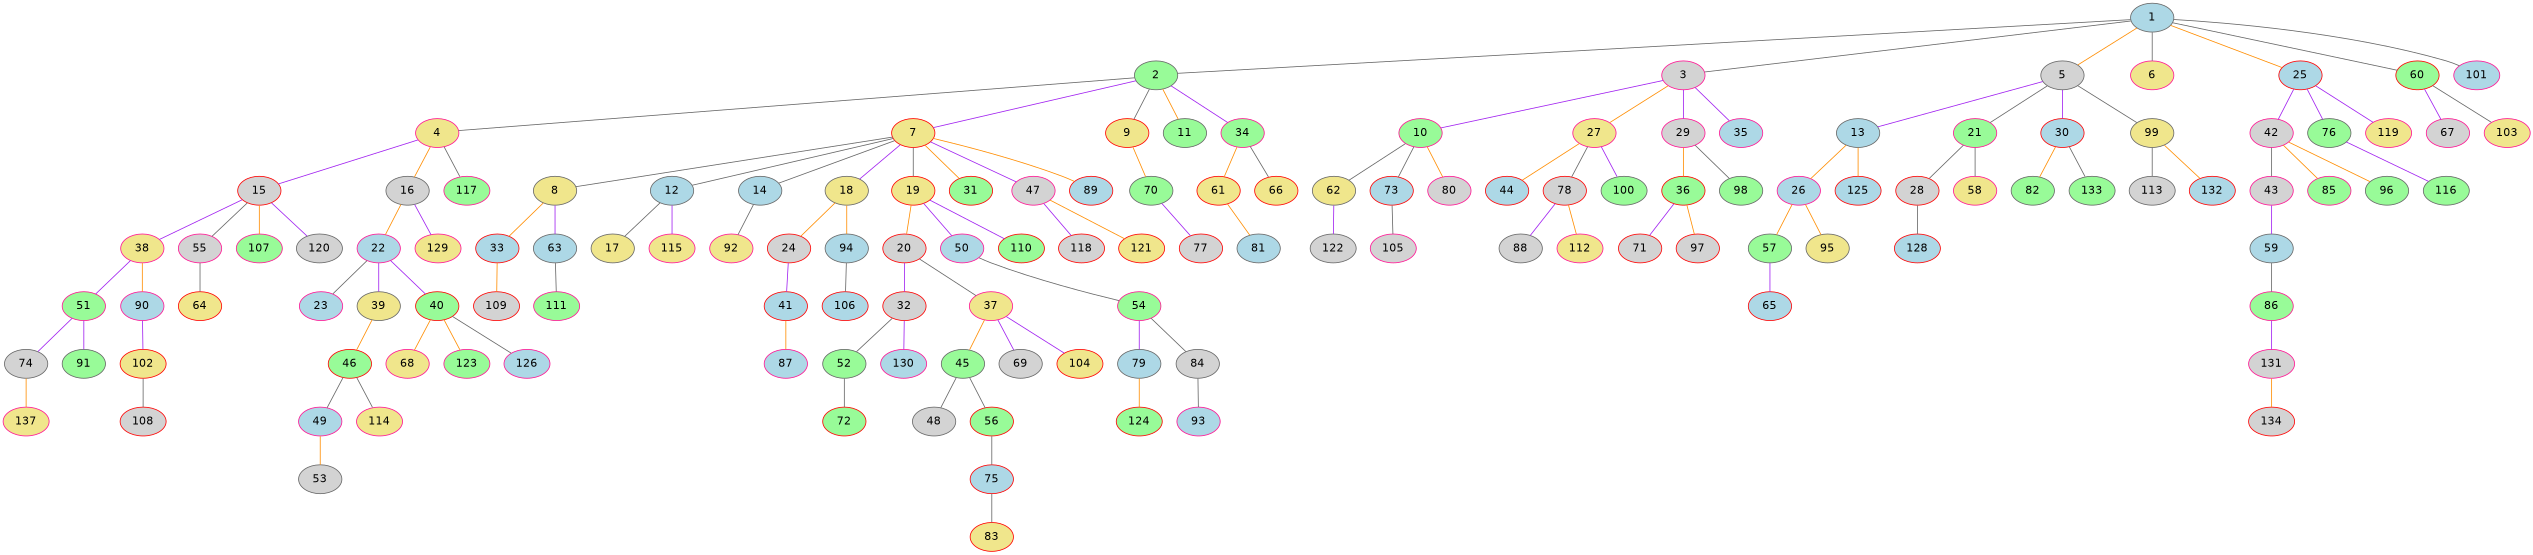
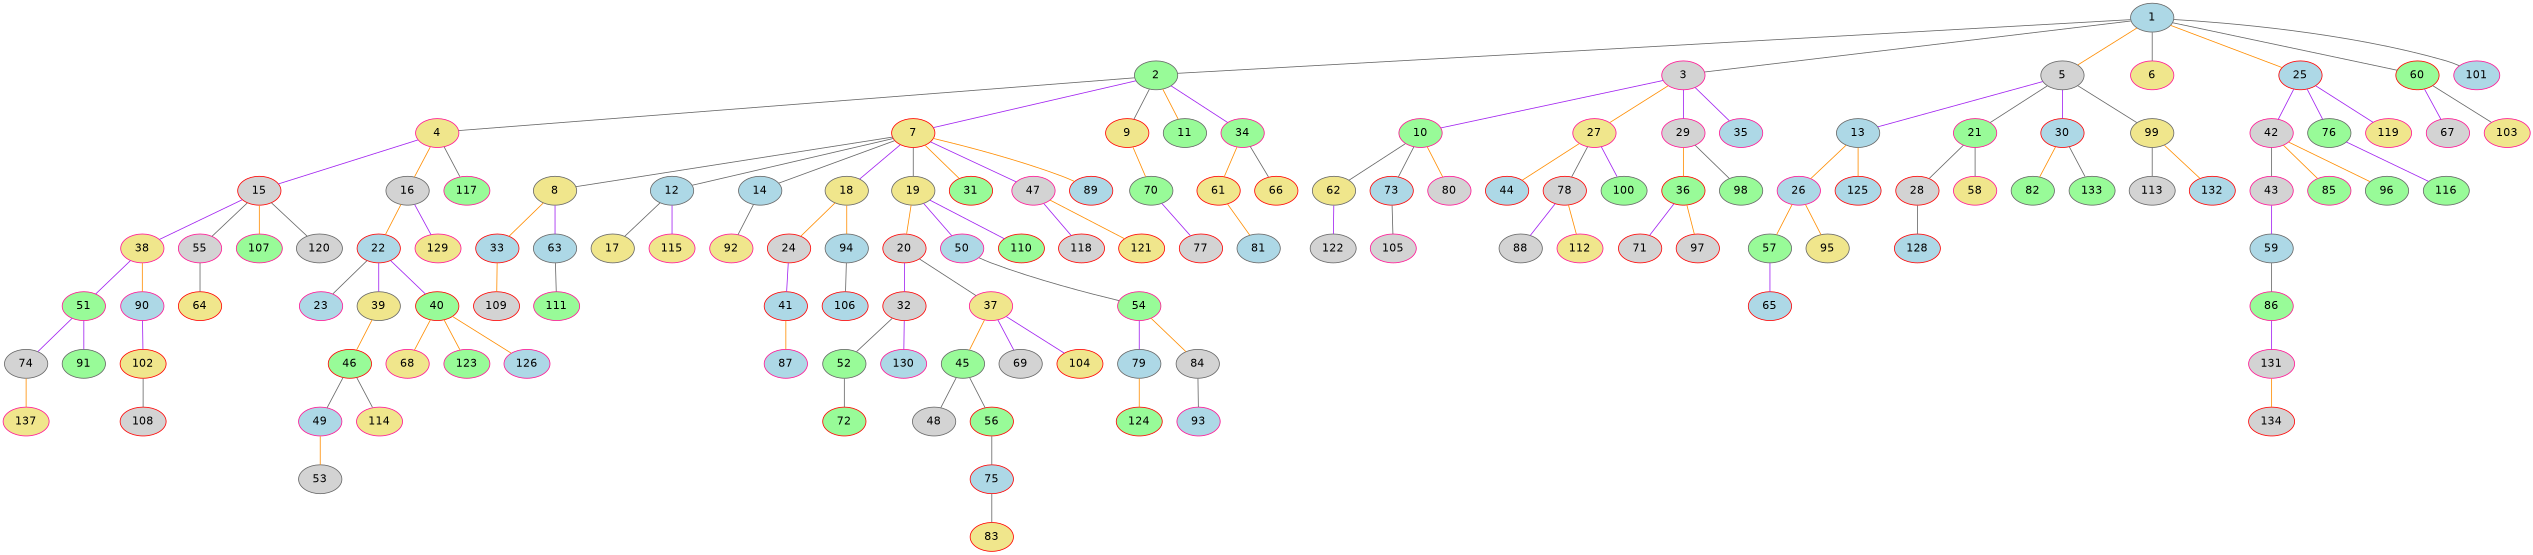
(913, 191) -> (913, 191)
(289, 219) -> (289, 219)
(379, 248) -> (379, 248)
(482, 335) -> (482, 335)
(1169, 335) -> (1169, 335)
